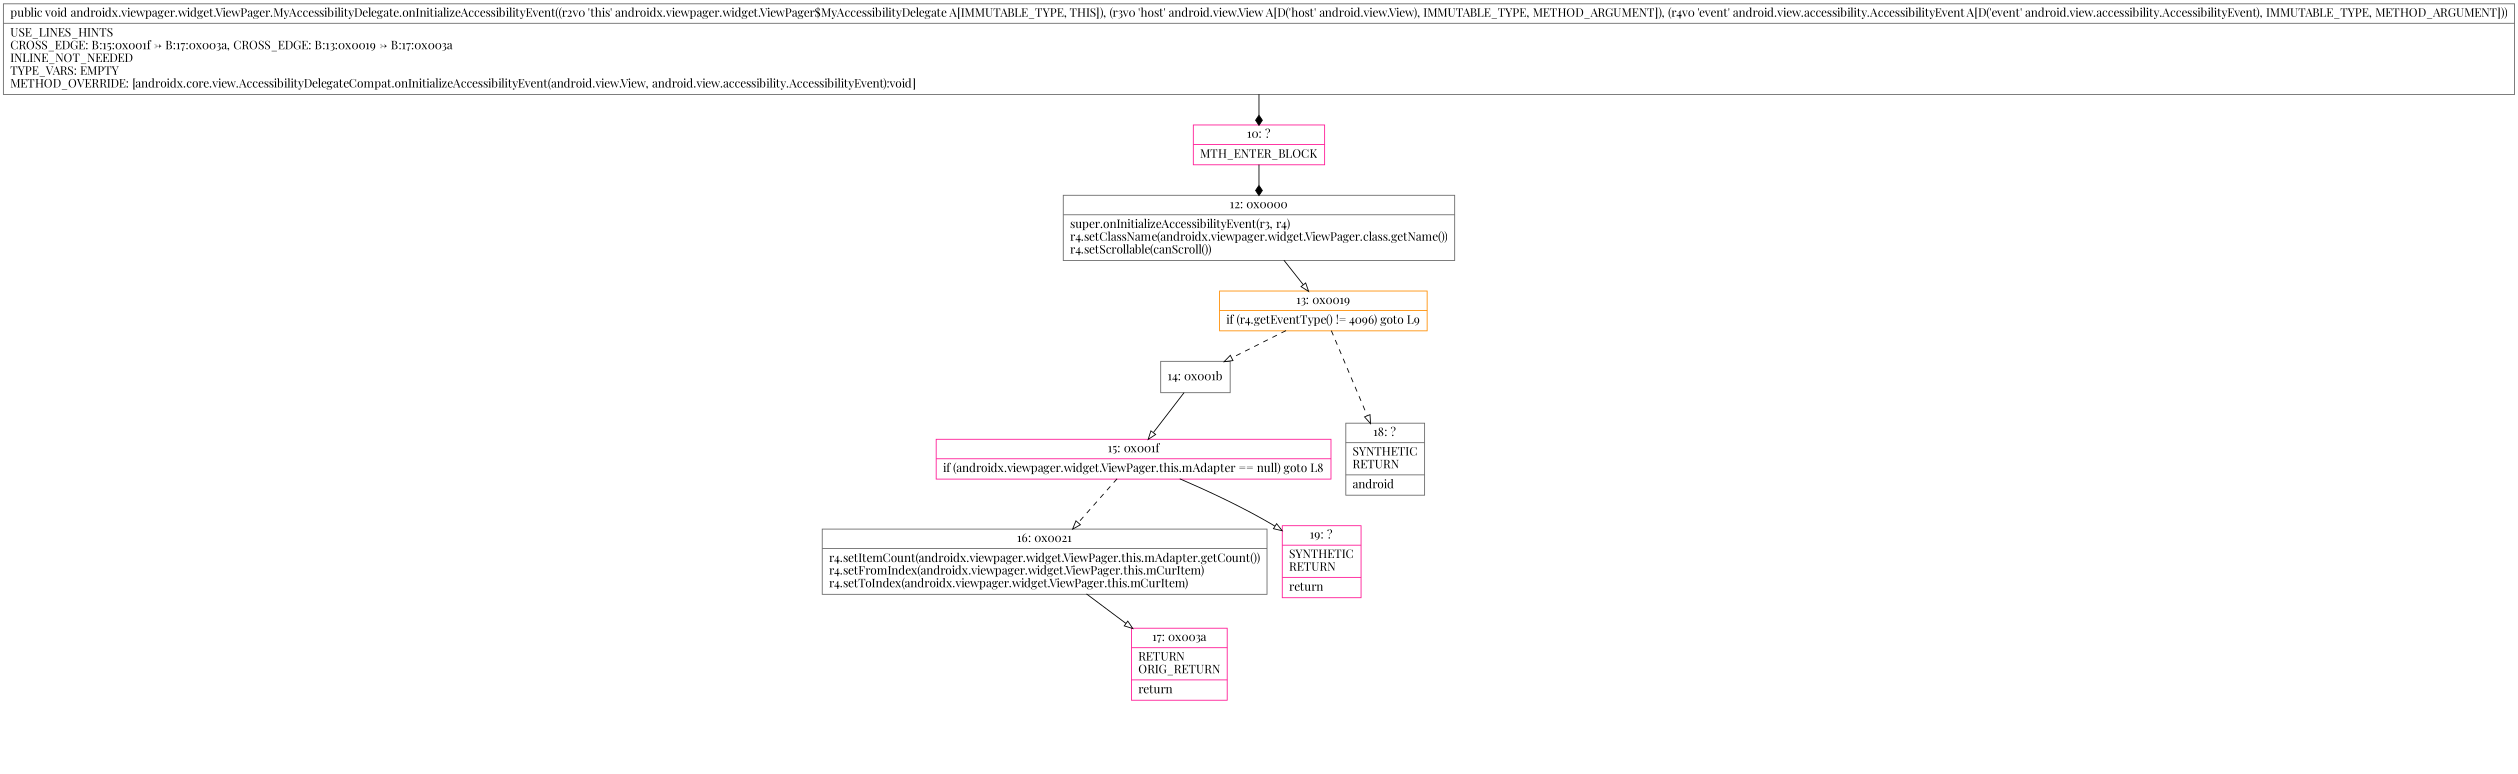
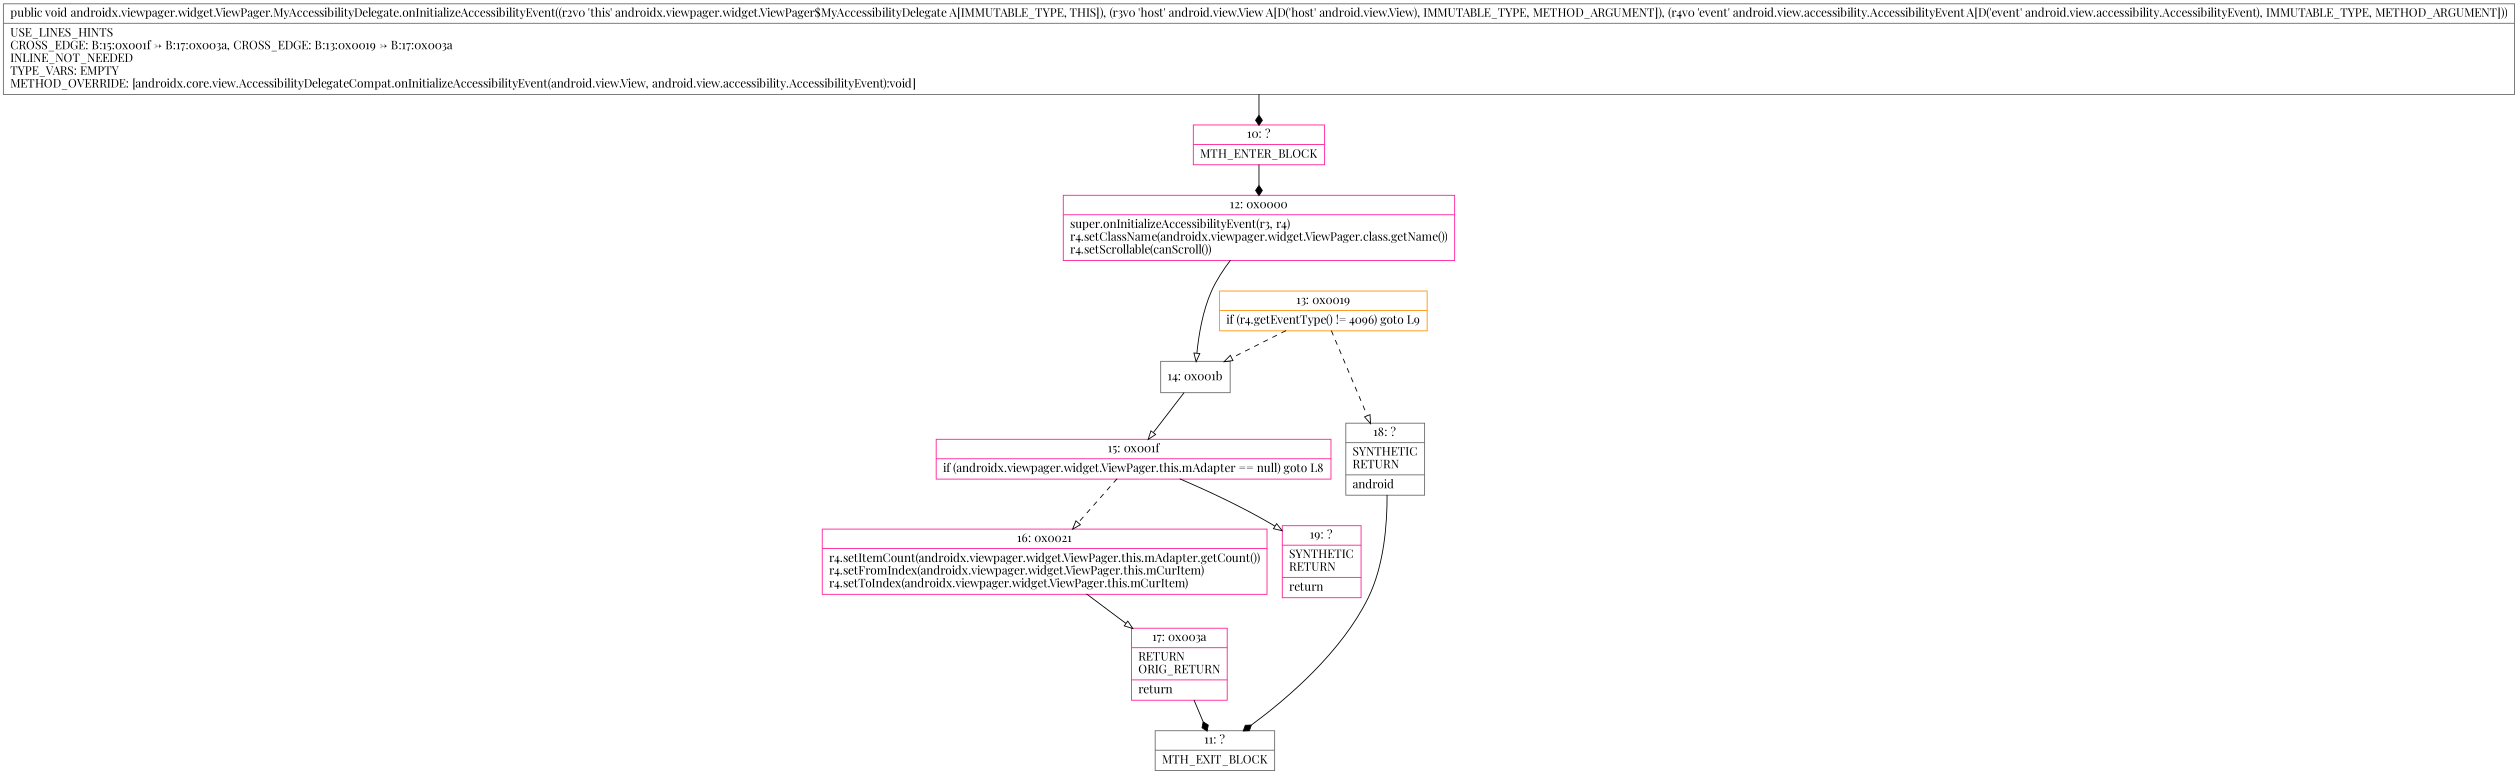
(1259, 228) -> (1259, 228)
(1294, 272) -> (1207, 304)
(1045, 562) -> (1045, 562)
none -> (1215, 751)
